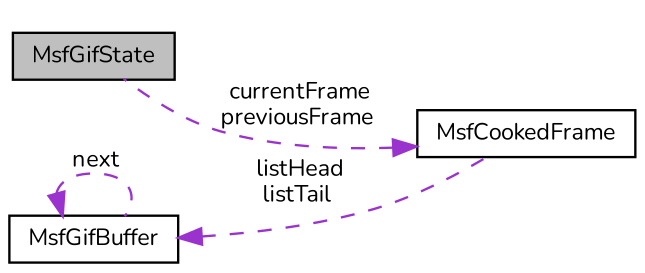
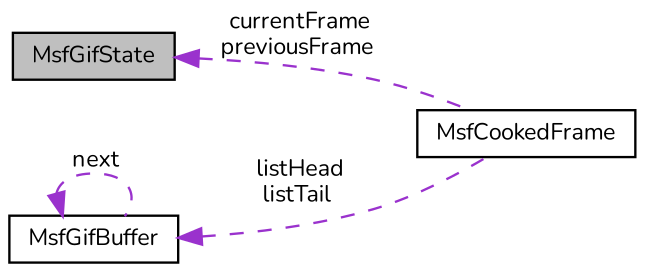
(251, 138) -> (338, 73)
